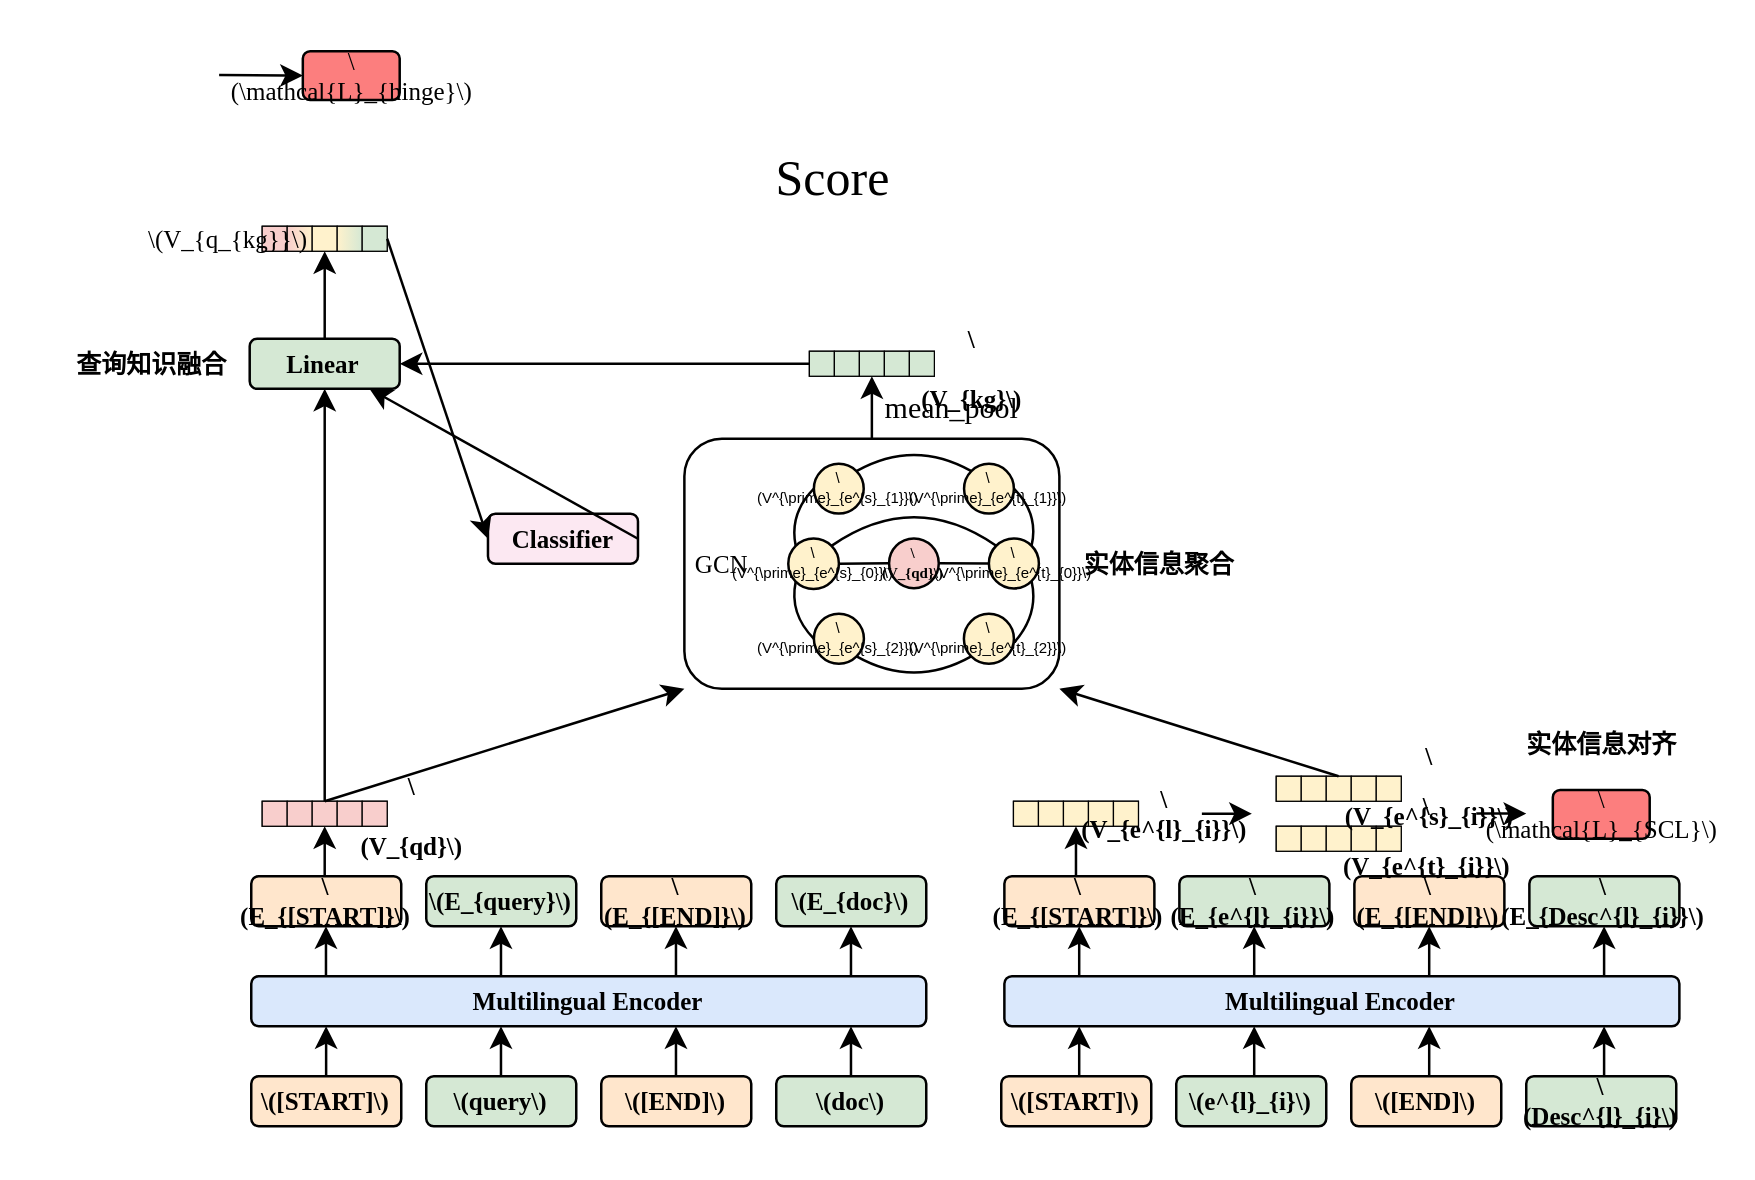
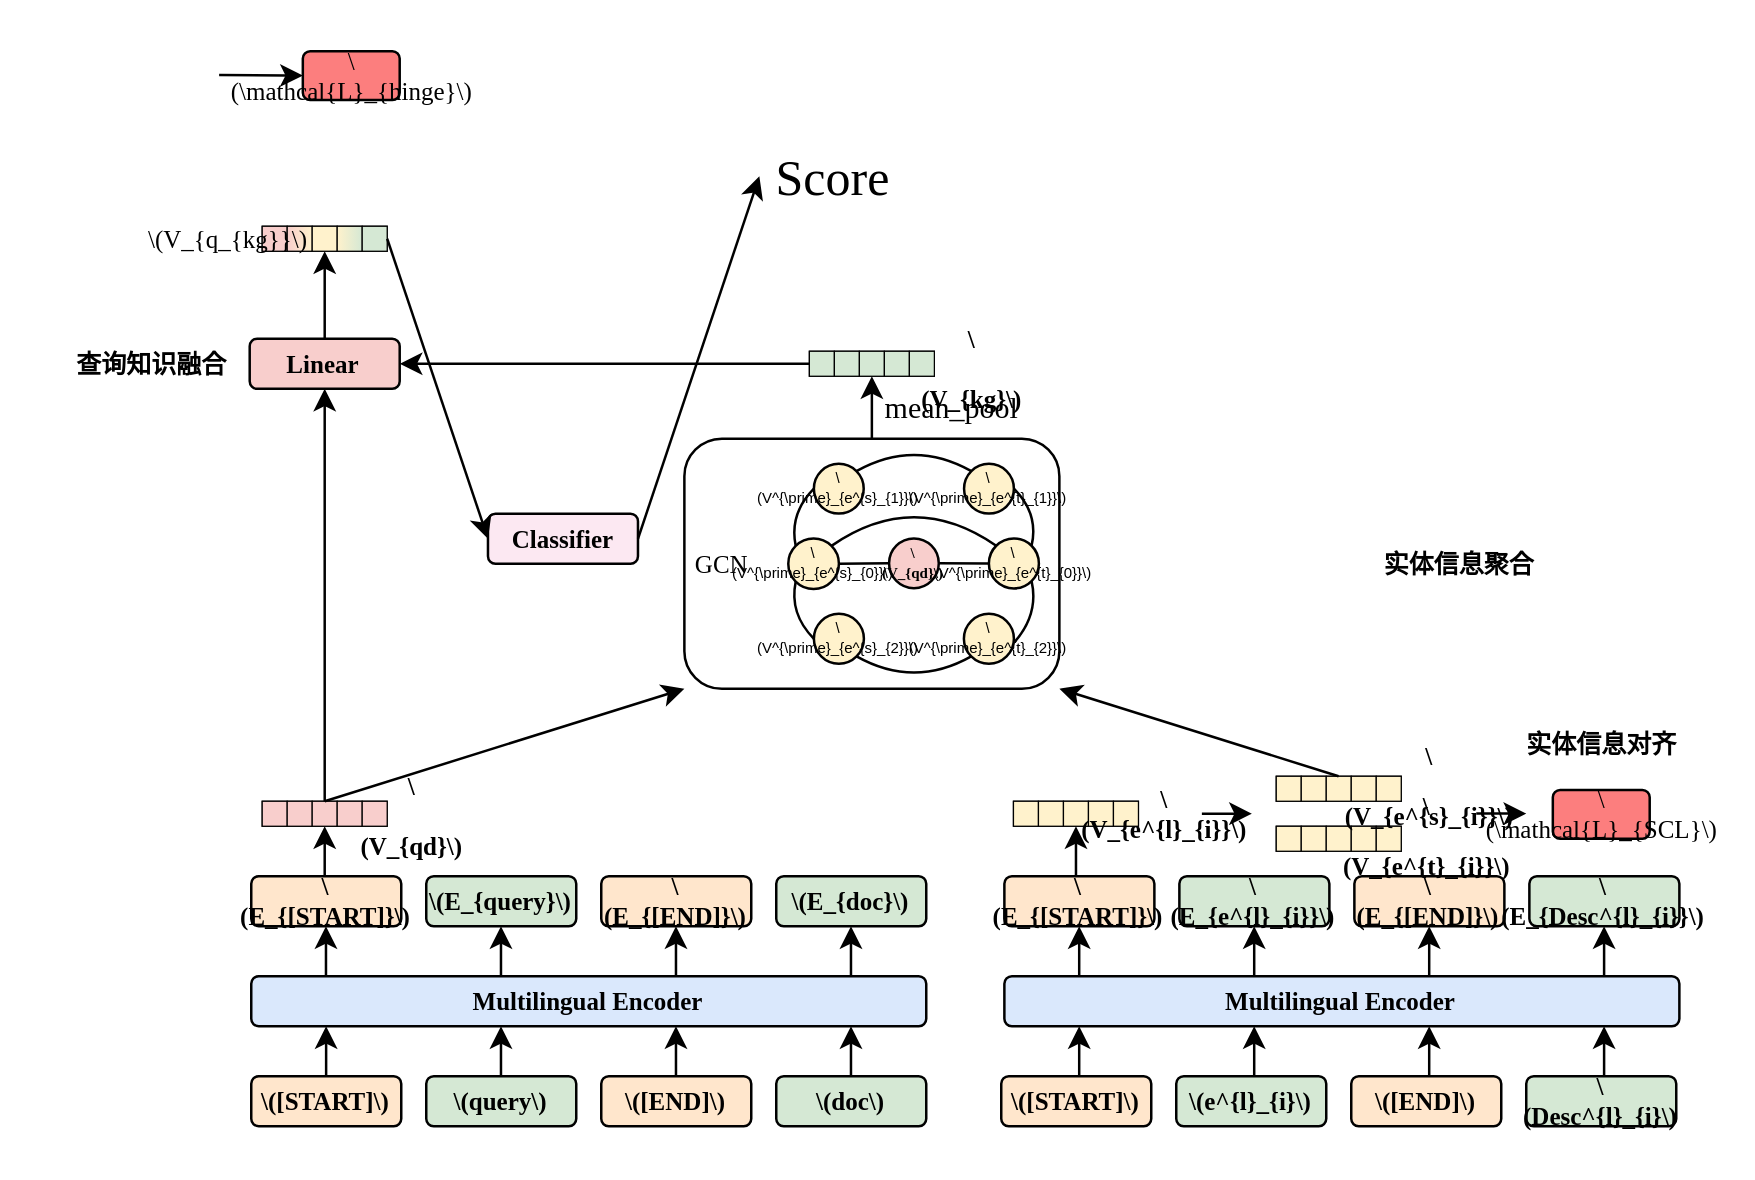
(325, 364) -> (325, 364)
(548, 489) -> (667, 452)
(1159, 564) -> (1459, 564)
